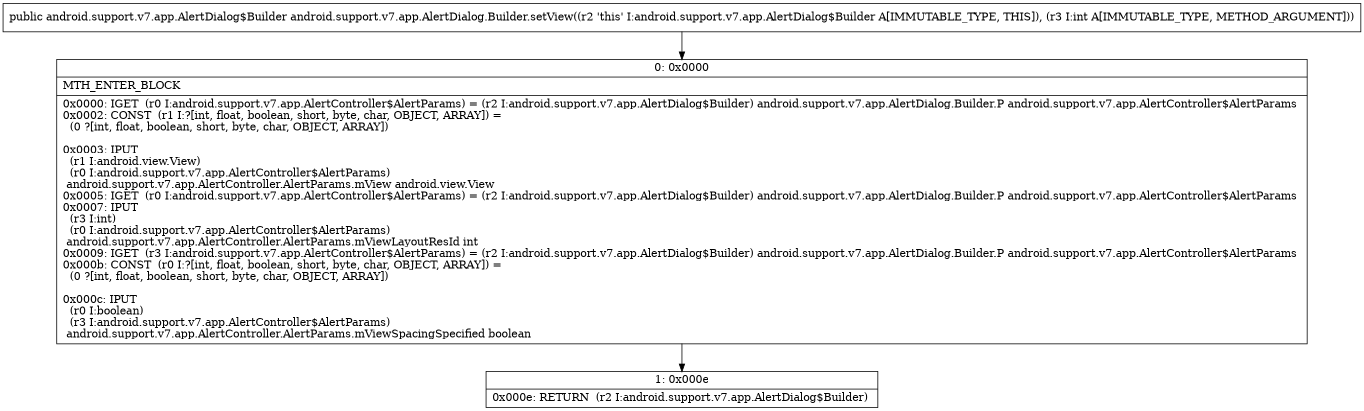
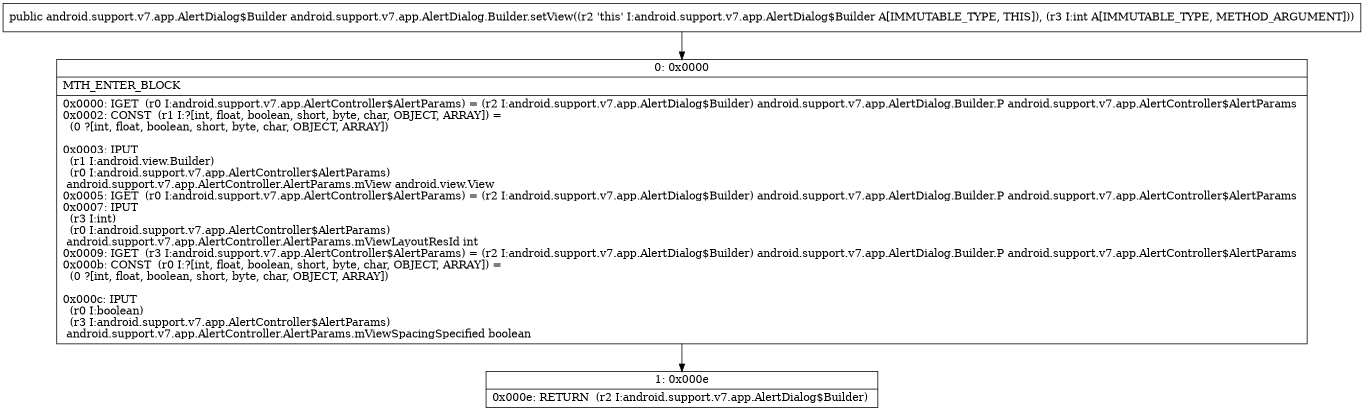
(132, 162) -> (139, 162)
